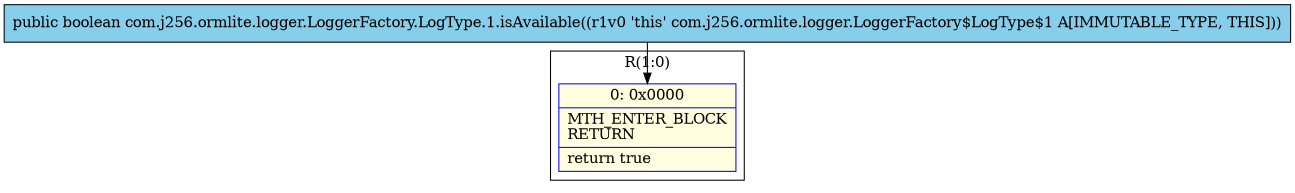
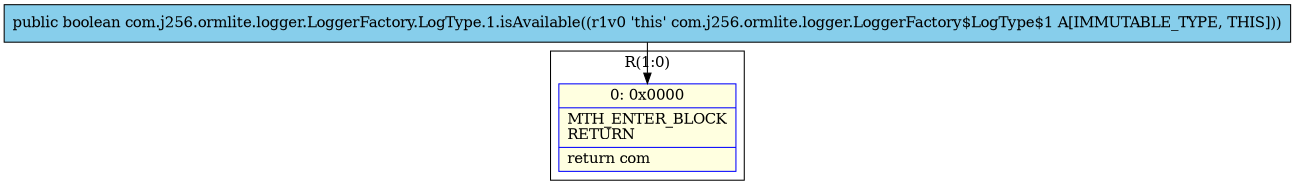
(609, 159) -> (609, 159)
